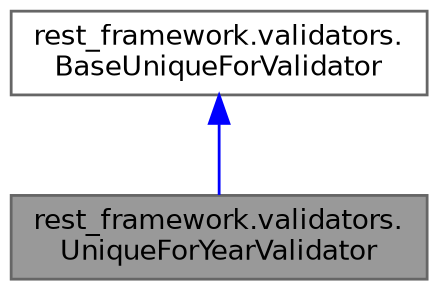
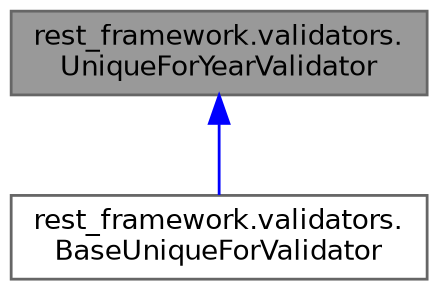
(219, 160) -> (219, 160)
